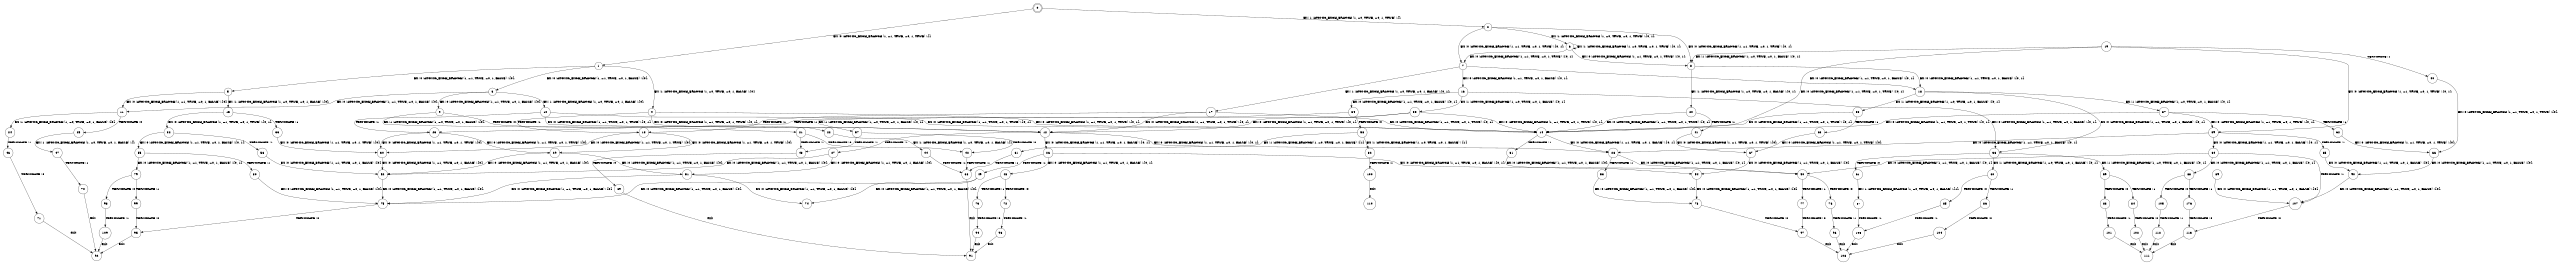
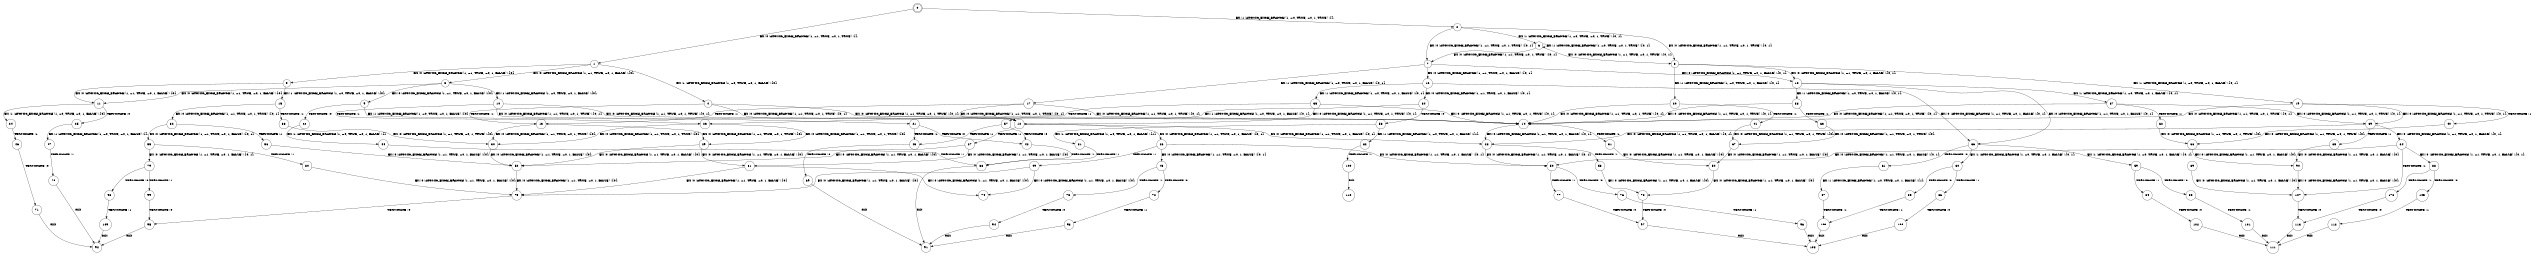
(1896, 50) -> (1985, 77)
